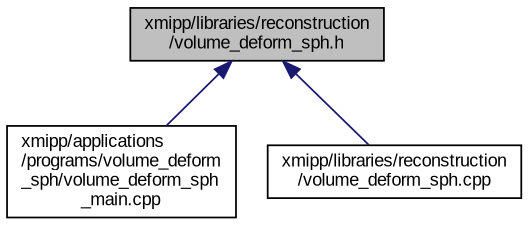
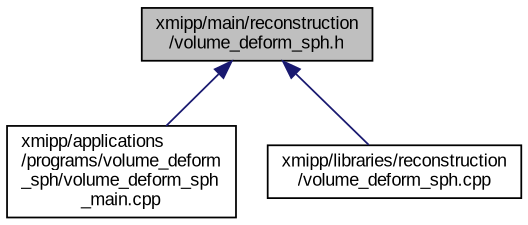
(257, 34) -> (257, 34)
